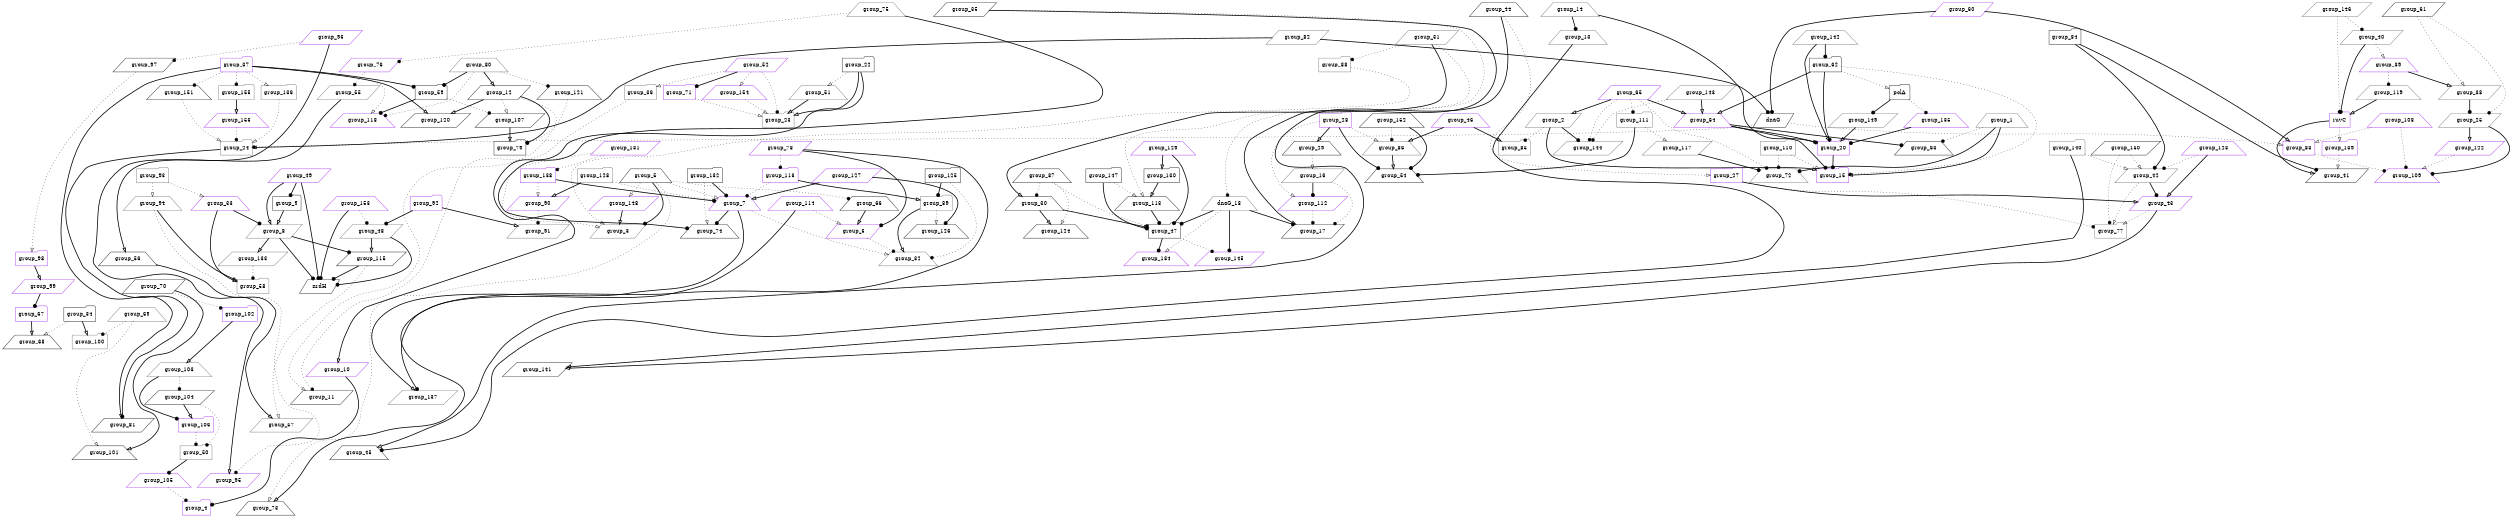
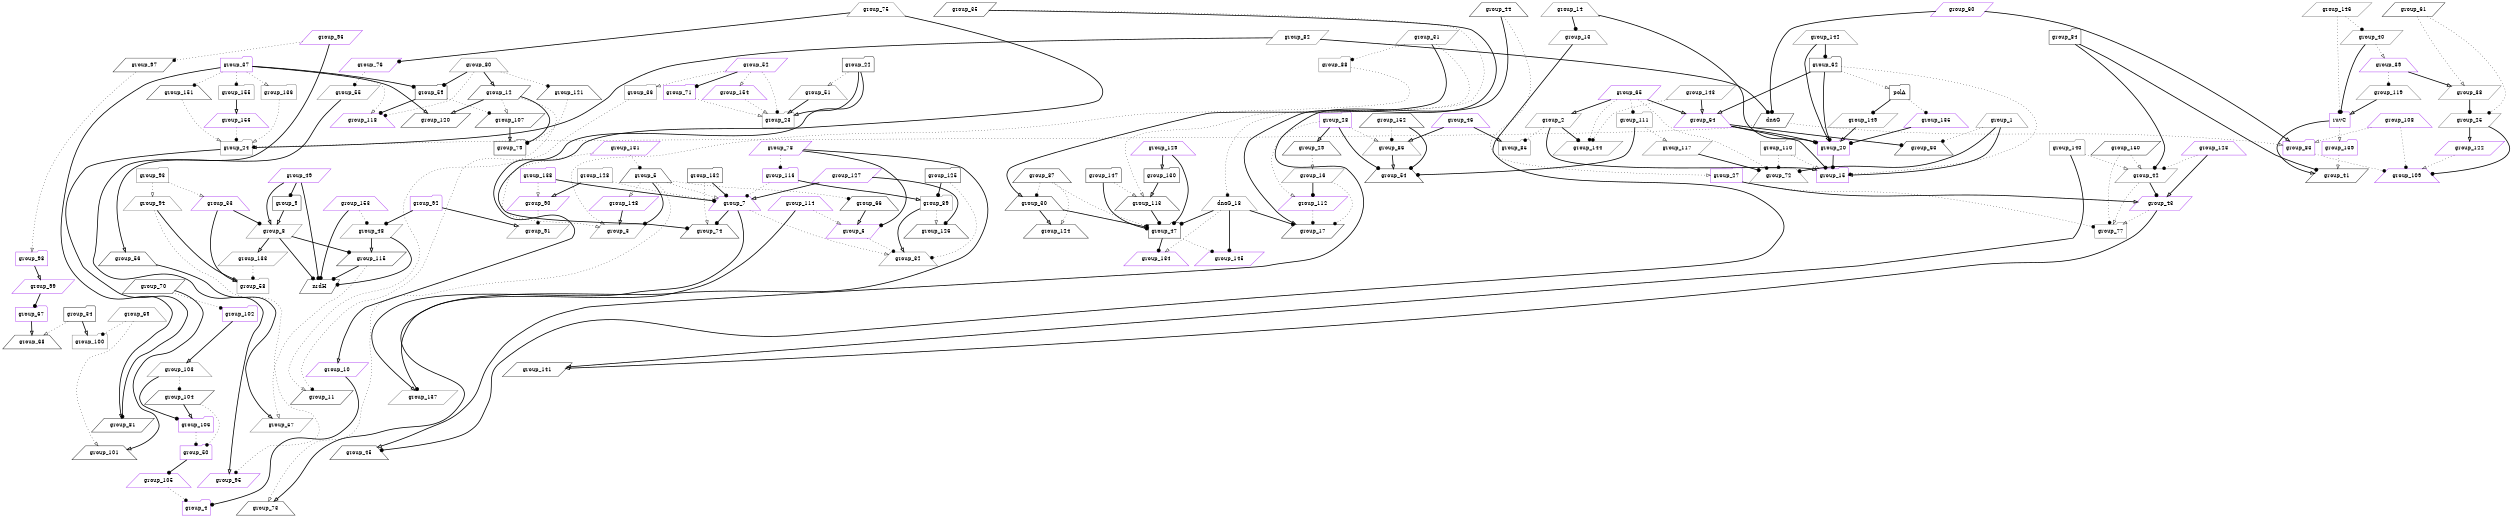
(625, 37) -> (625, 37)
(577, 163) -> (635, 161)
(196, 453) -> (196, 453)
